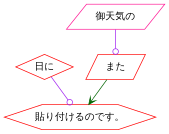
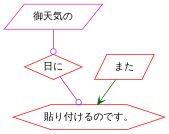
(116, 39) -> (53, 39)
